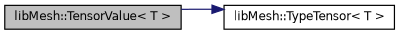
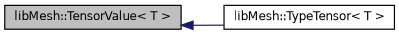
(197, 9) -> (209, 25)
